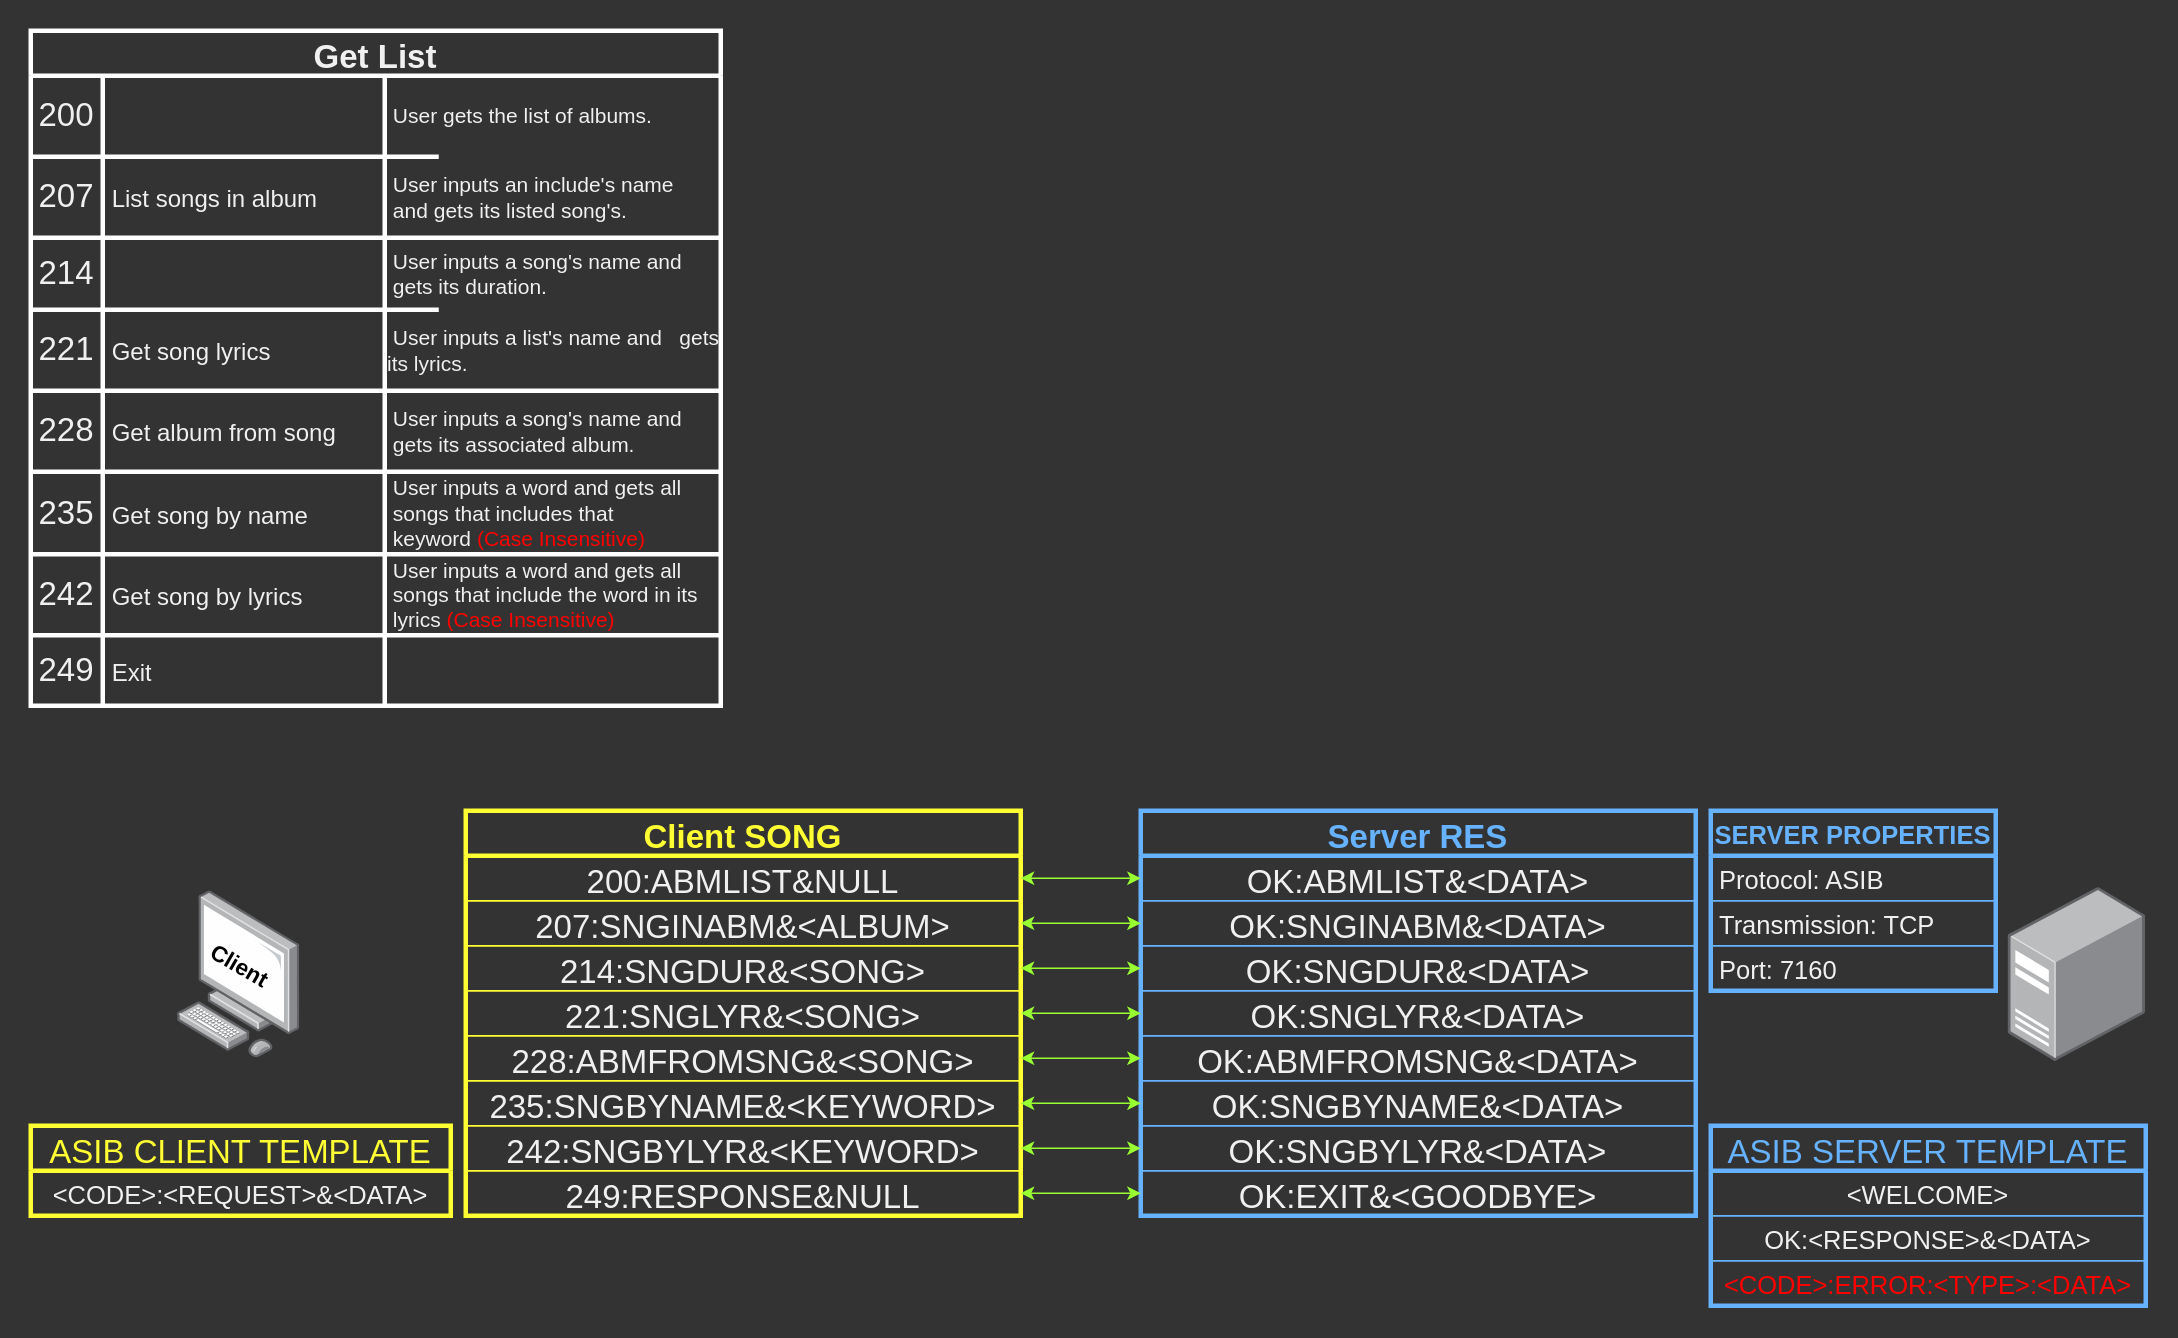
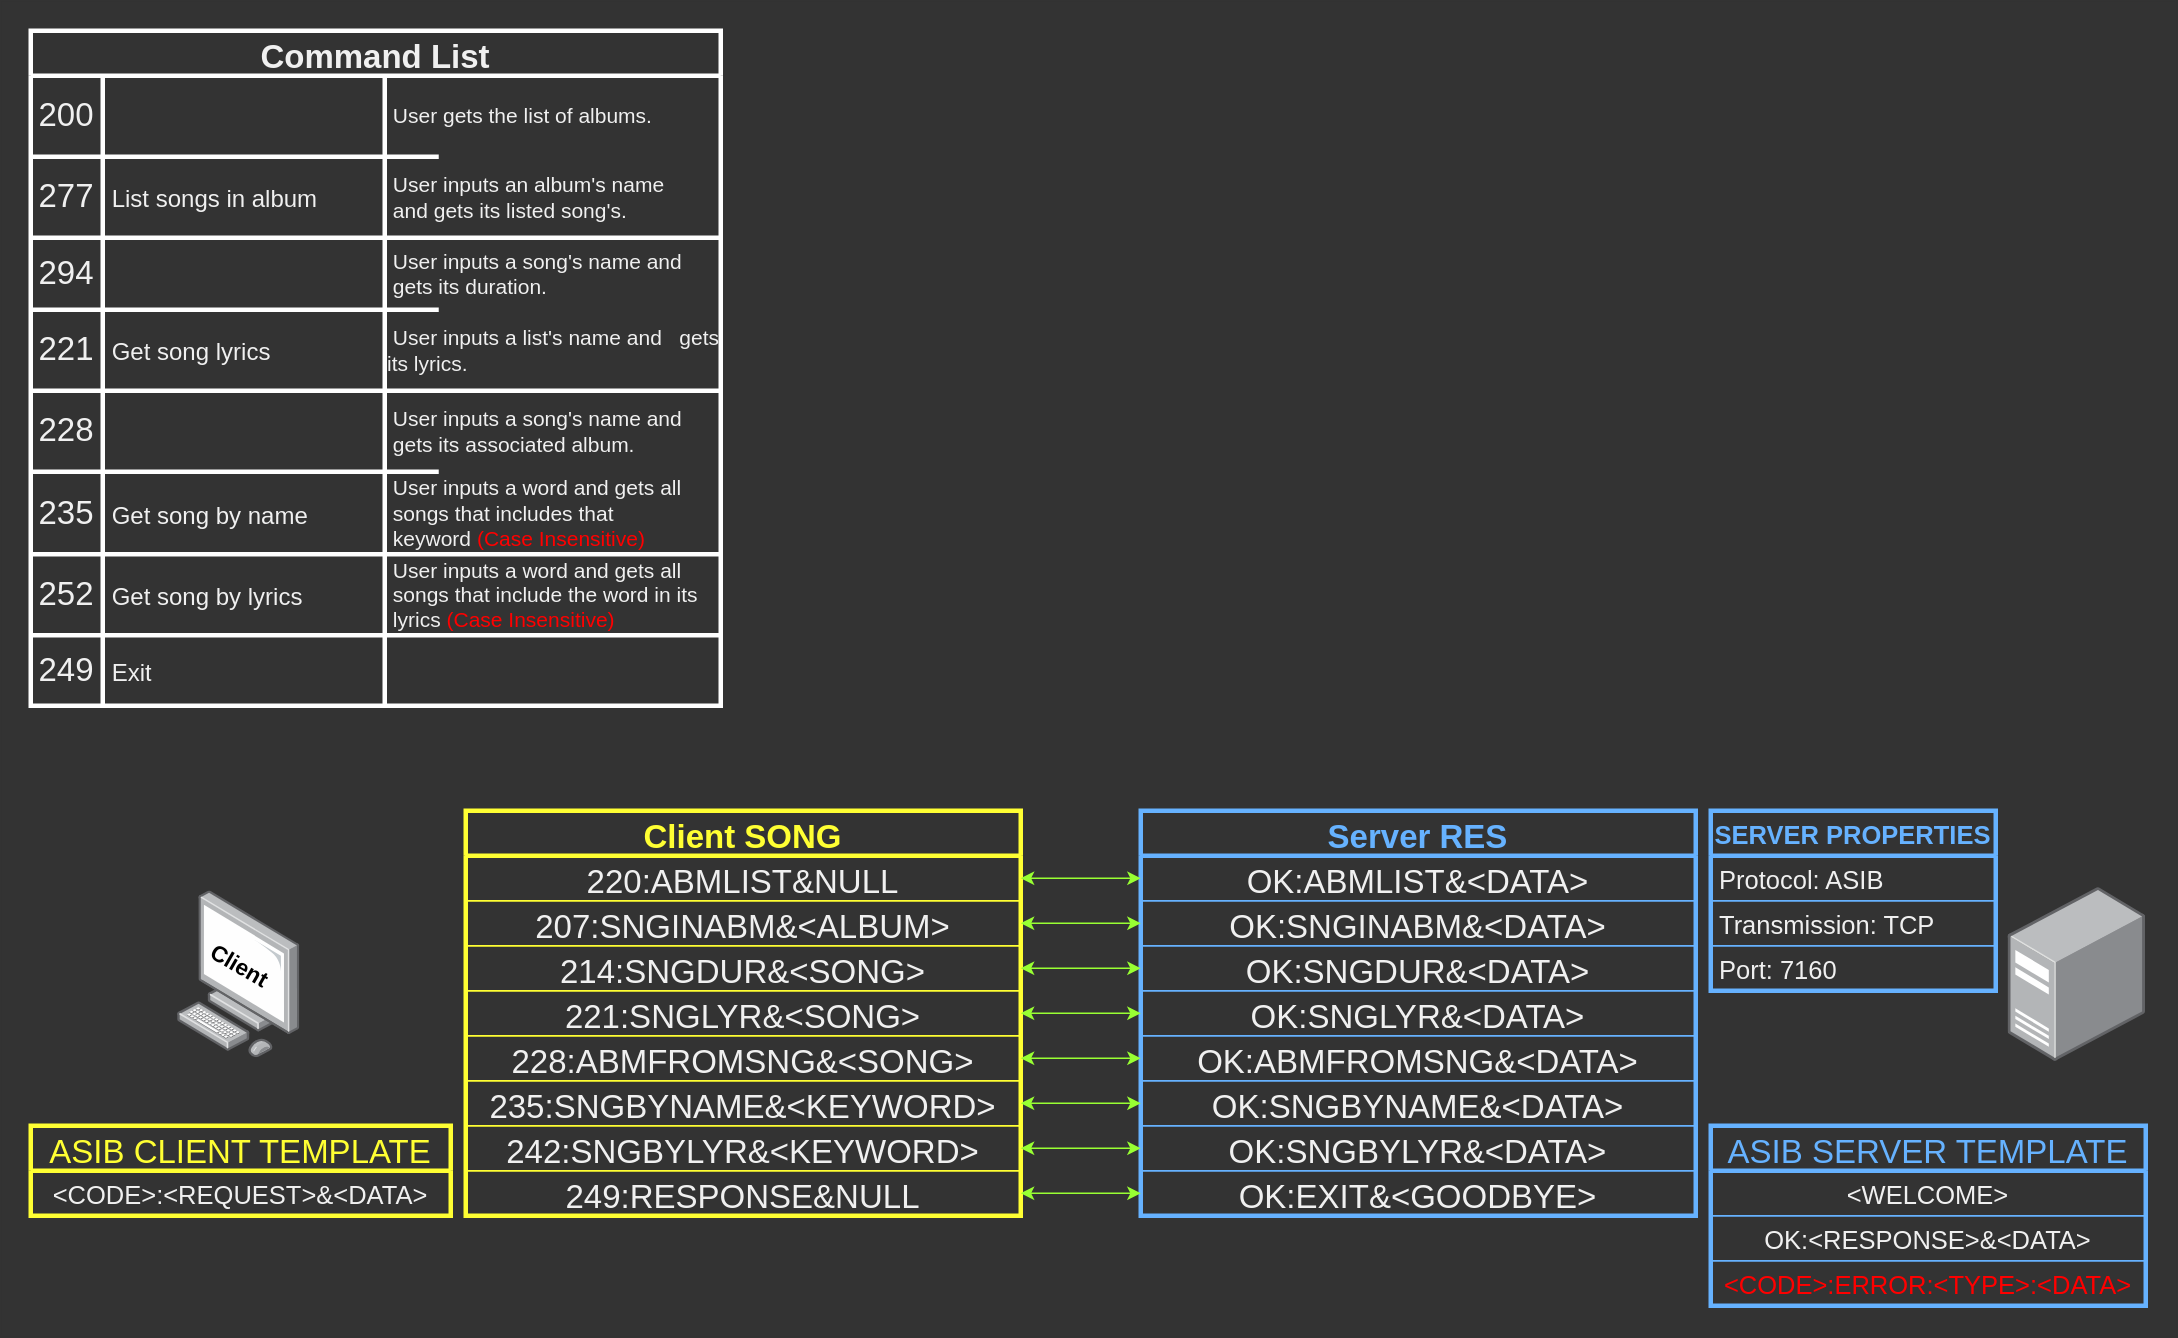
(375, 57) -> (375, 57)
(67, 197) -> (67, 197)
(536, 197) -> (527, 197)
(67, 274) -> (67, 274)
(244, 431) -> none
(67, 595) -> (67, 595)
(743, 882) -> (743, 882)
